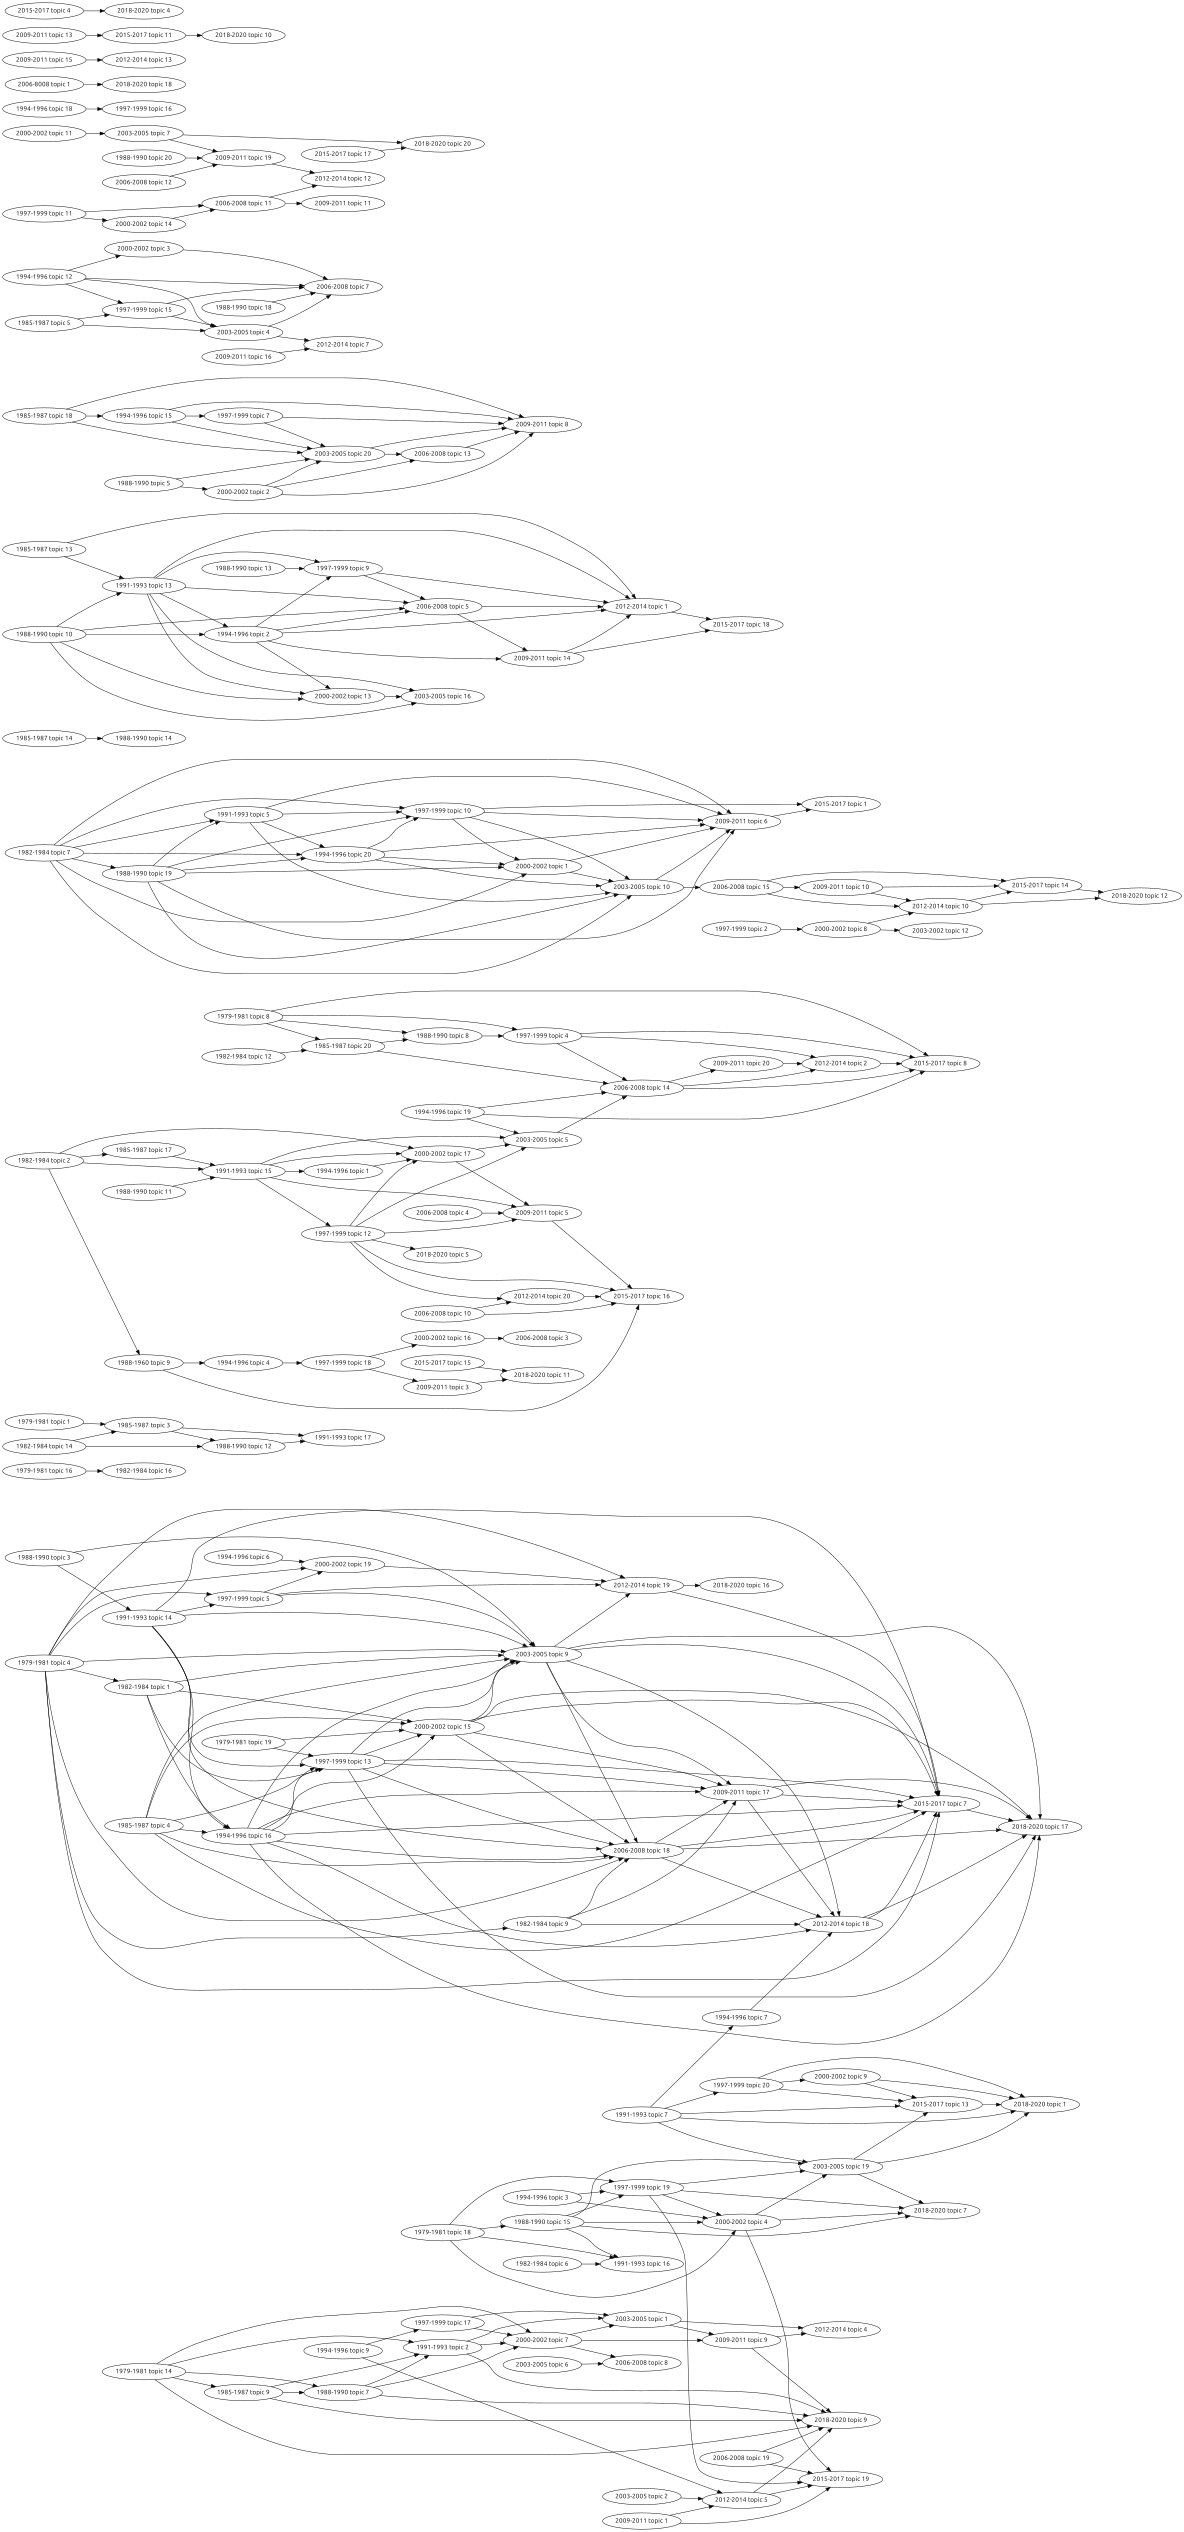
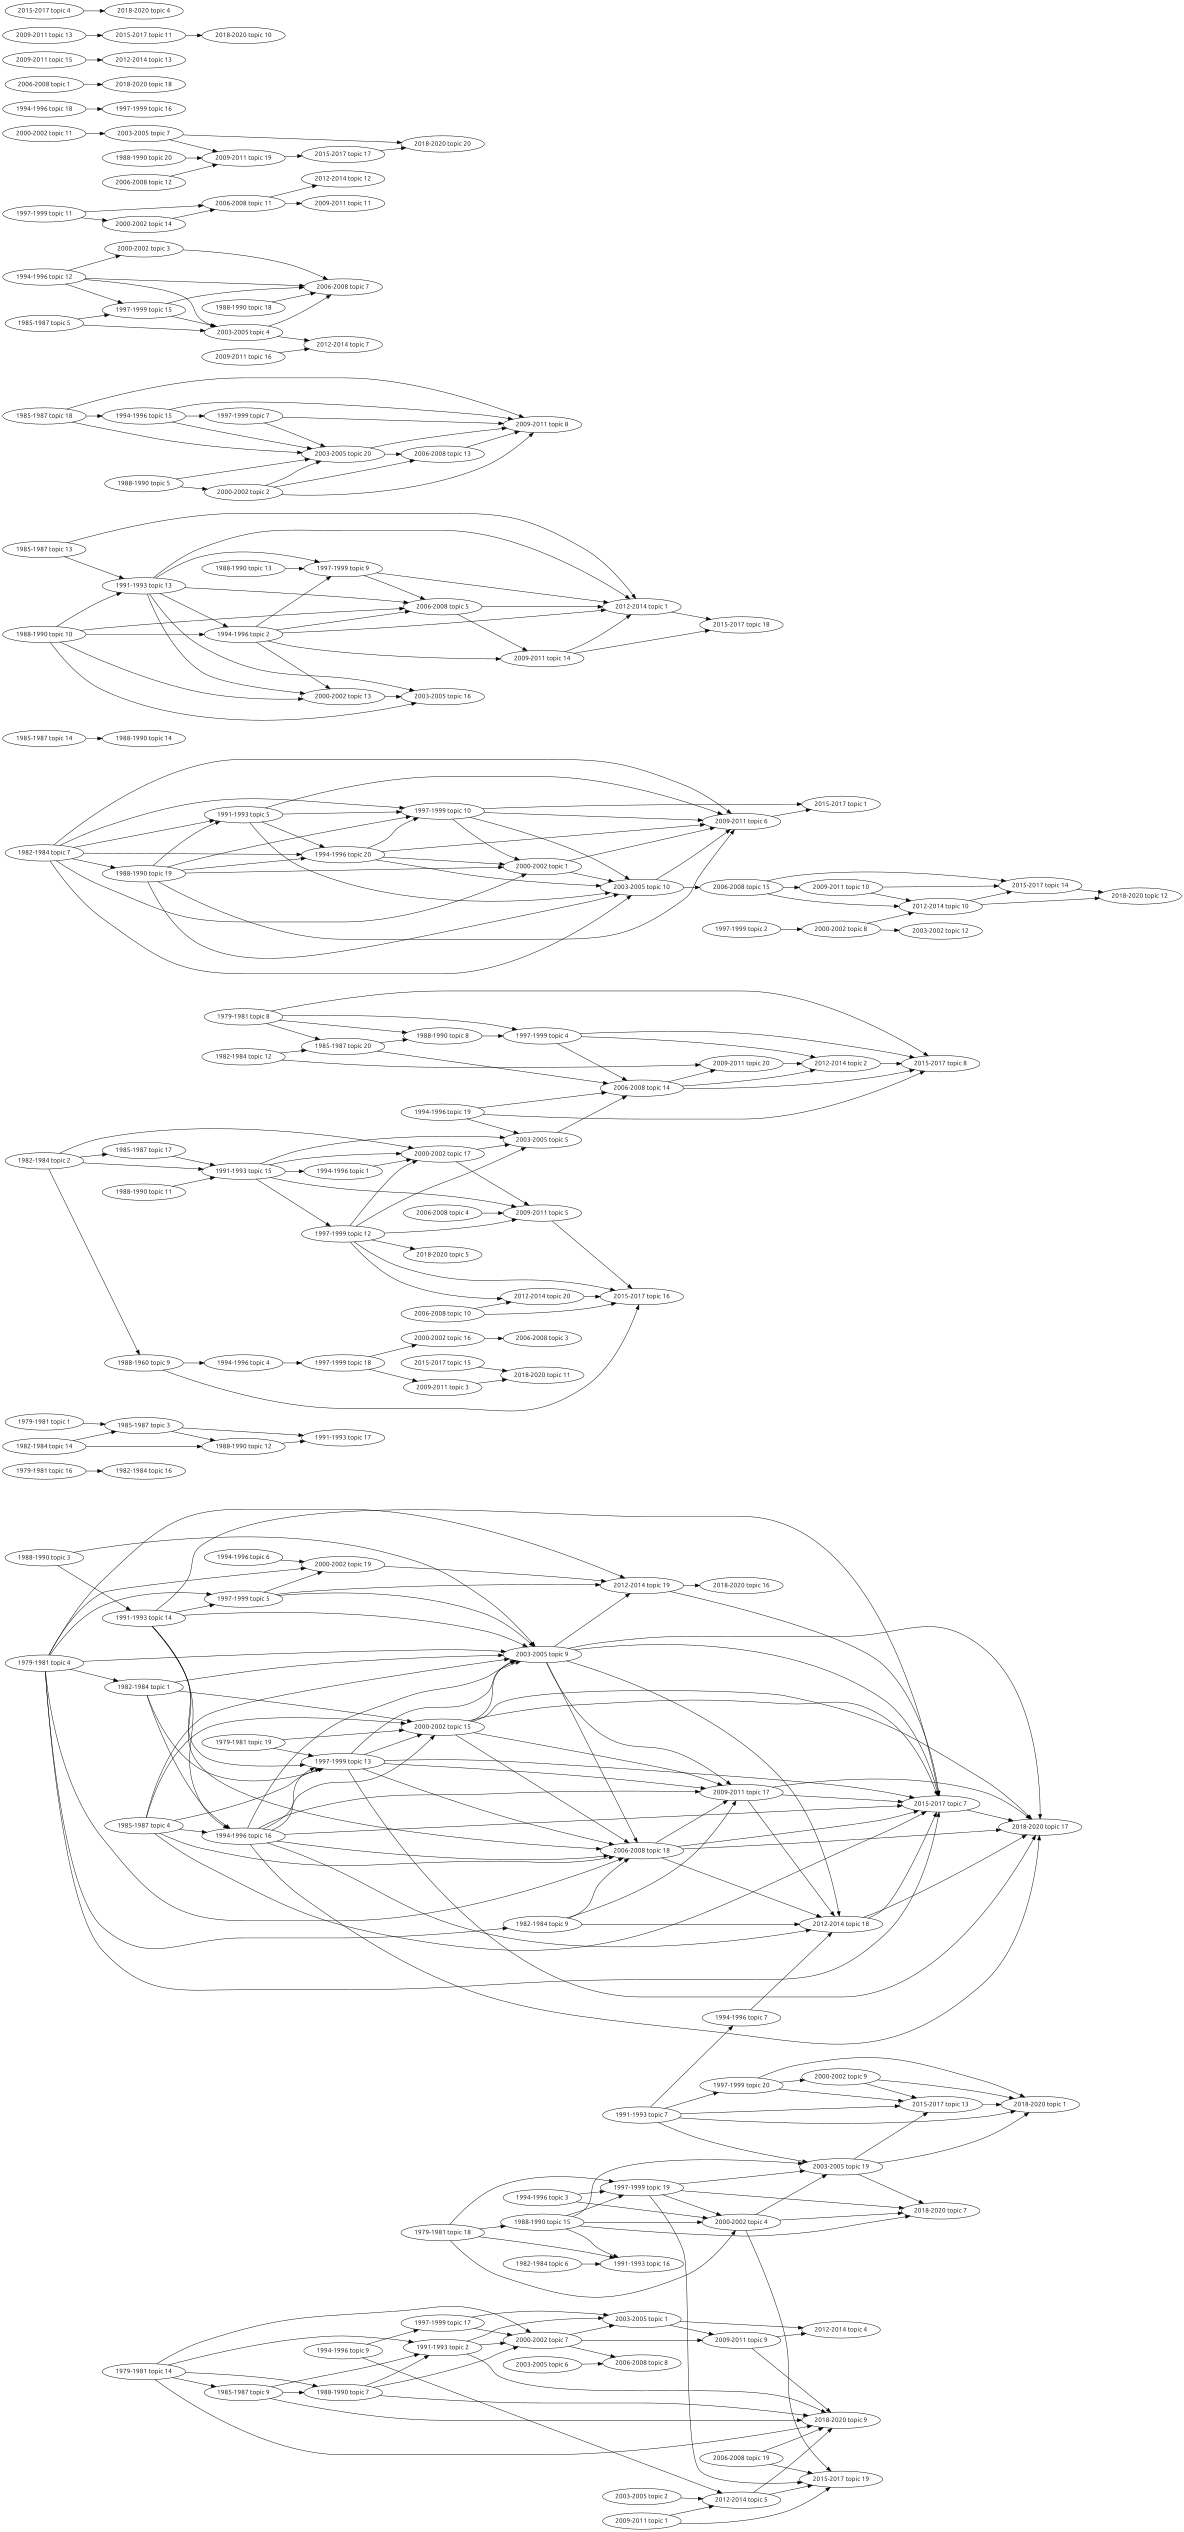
(44, 84) -> (44, 84)
(291, 168) -> (291, 156)
none -> (468, 1067)
